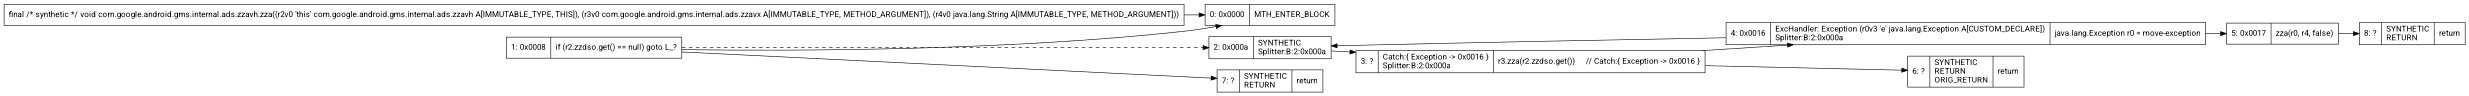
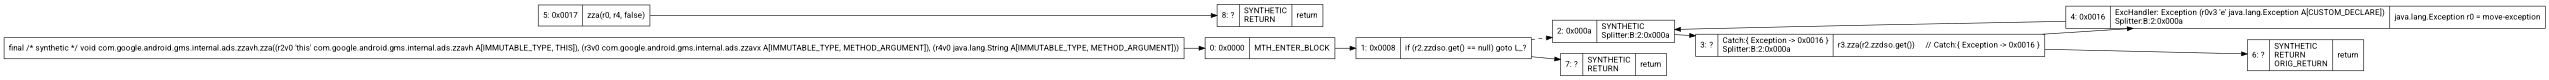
(2213, 34) -> none
(1016, 44) -> (1343, 48)
